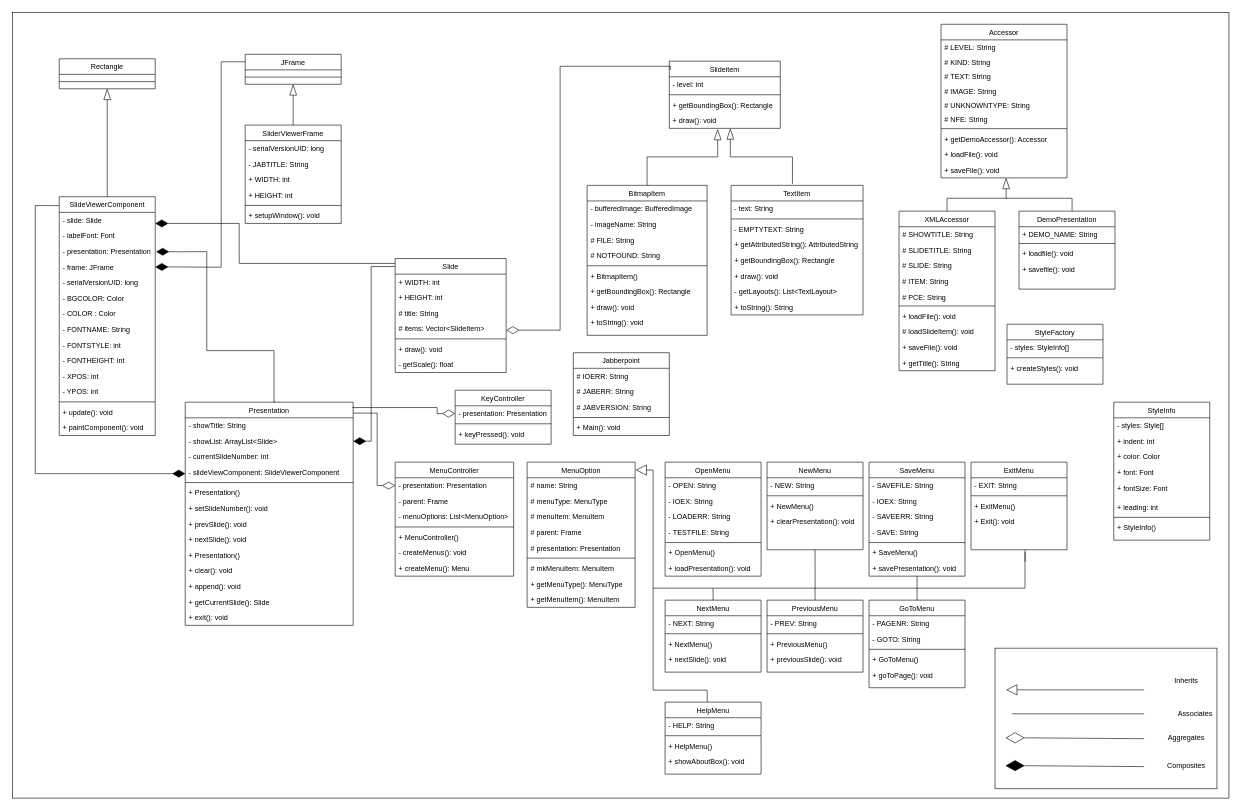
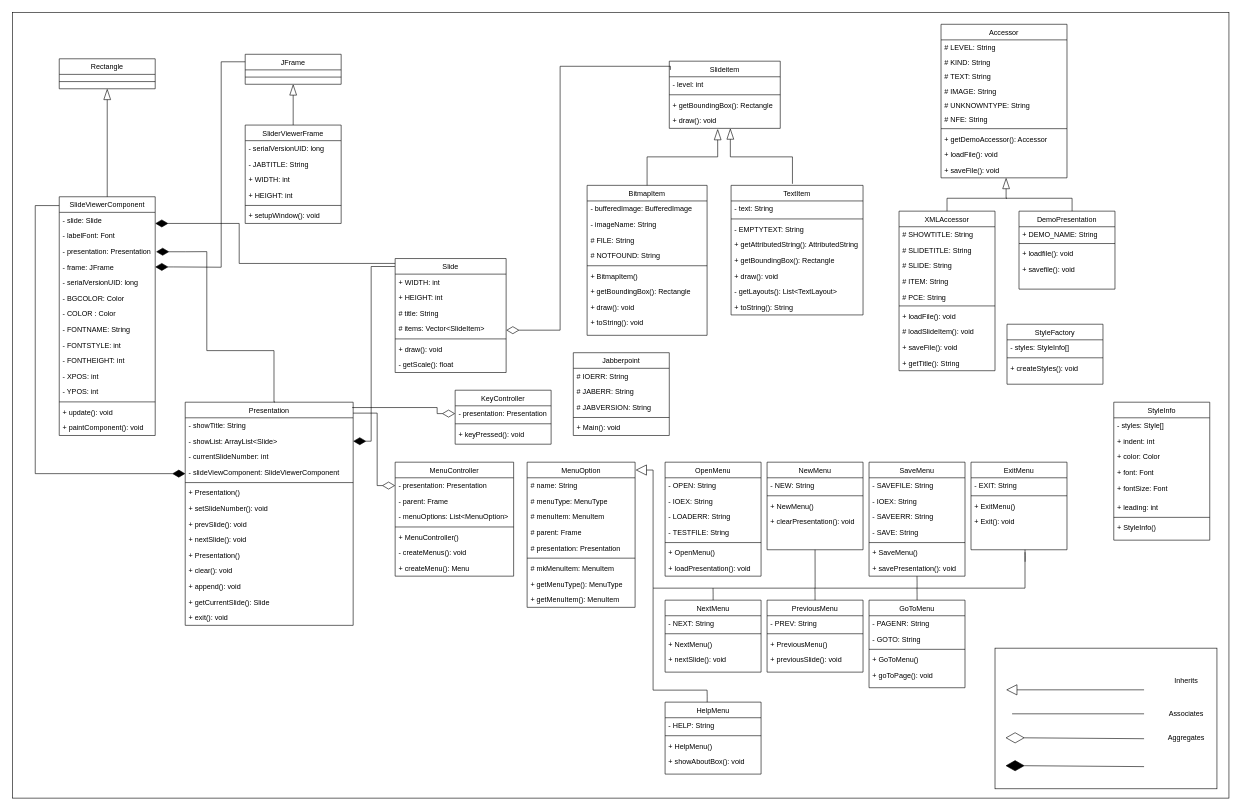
(1195, 713) -> (1186, 713)
(1186, 766) -> none
